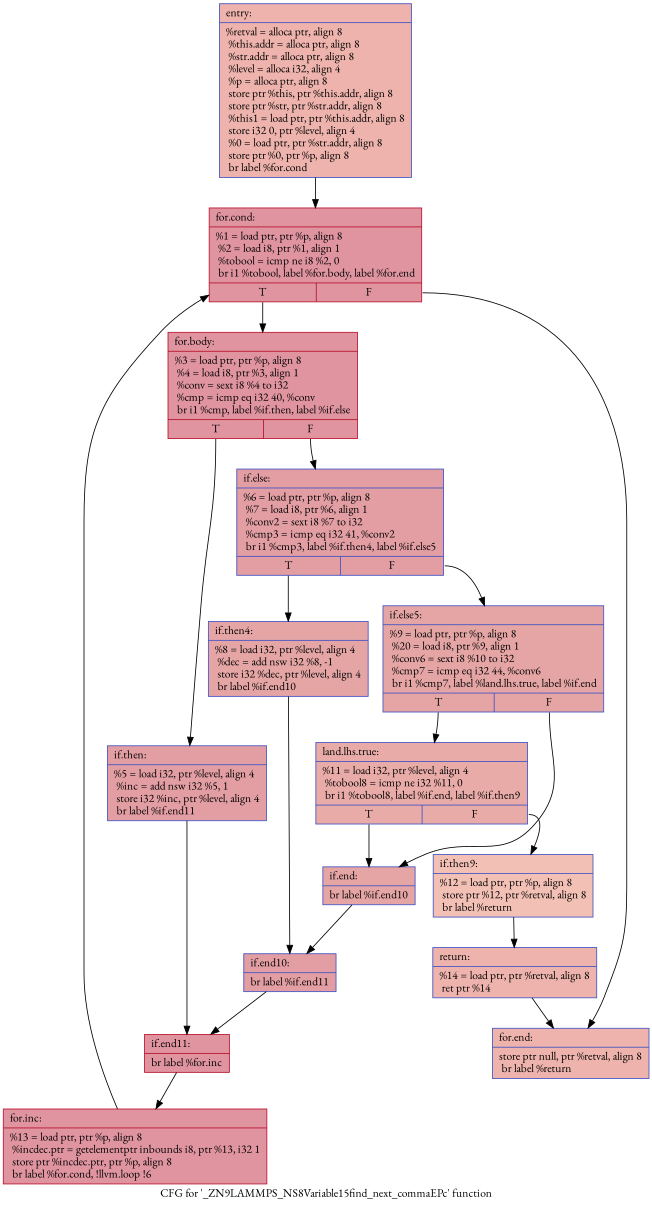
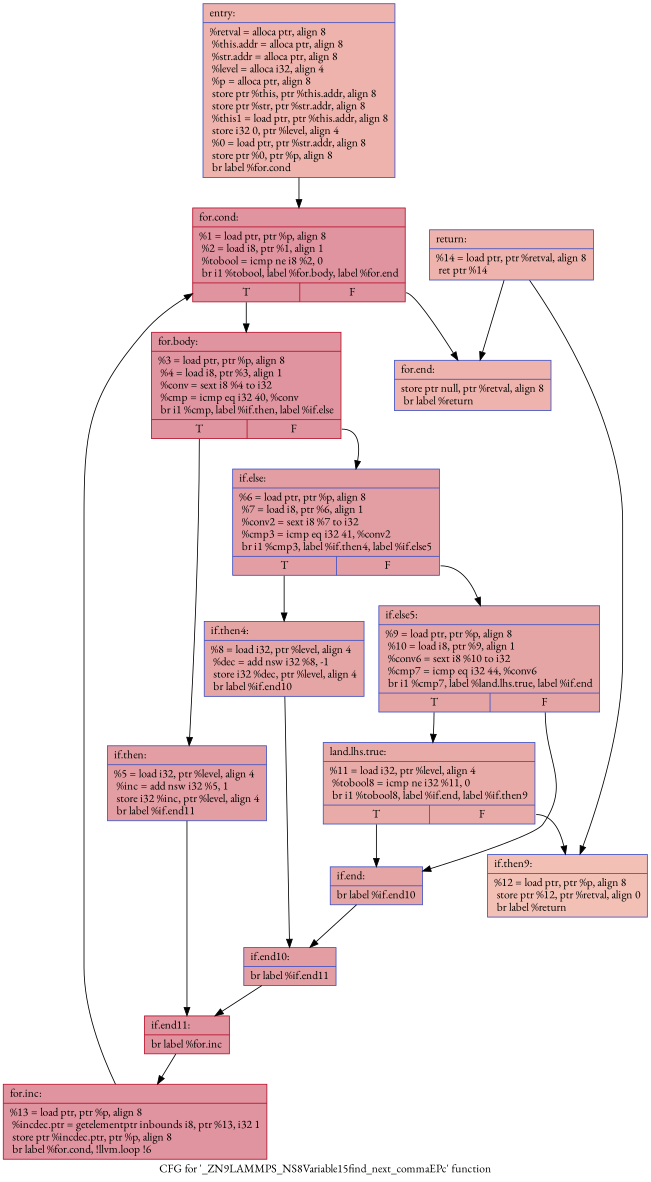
(455, 646) -> (451, 646)
(513, 895) -> (567, 895)
(514, 928) -> (623, 555)
